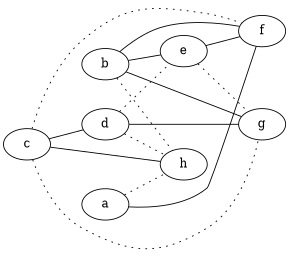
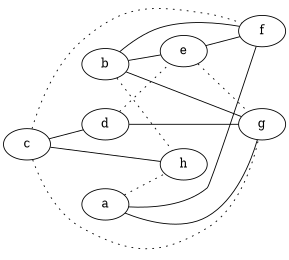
(145, 144) -> none
none -> (211, 214)
